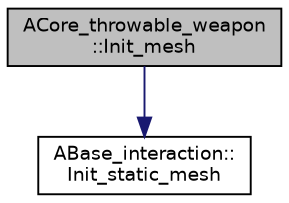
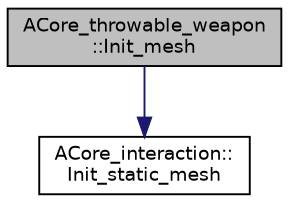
(144, 166) -> (144, 166)
